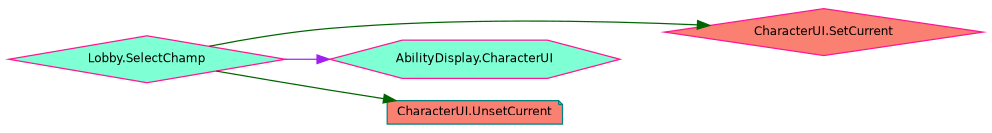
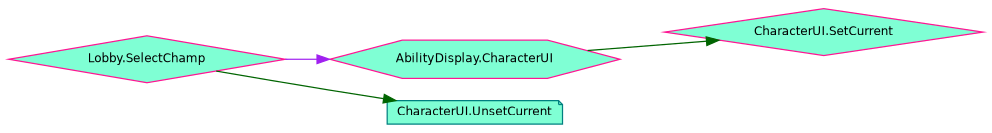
(452, 22) -> (647, 46)
(824, 32) -> (824, 32)
(475, 112) -> (475, 112)
